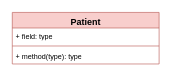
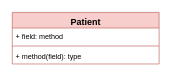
(37, 36) -> (41, 36)
(53, 57) -> (54, 57)
